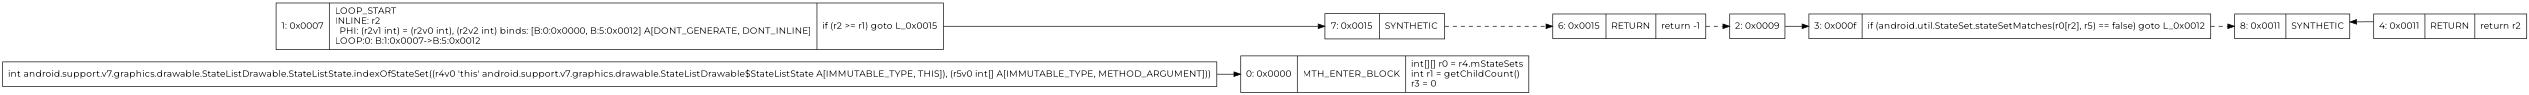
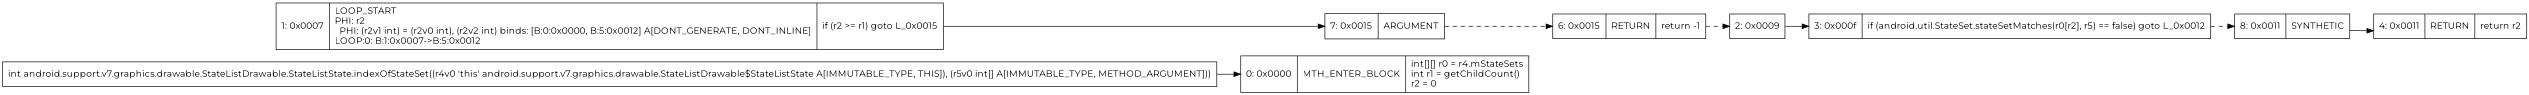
(359, 21) -> (351, 21)
(2365, 22) -> (2358, 31)
(1411, 26) -> (1411, 26)
(1424, 84) -> (1424, 84)
